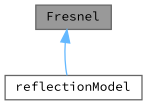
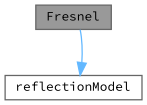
(65, 59) -> (82, 46)
